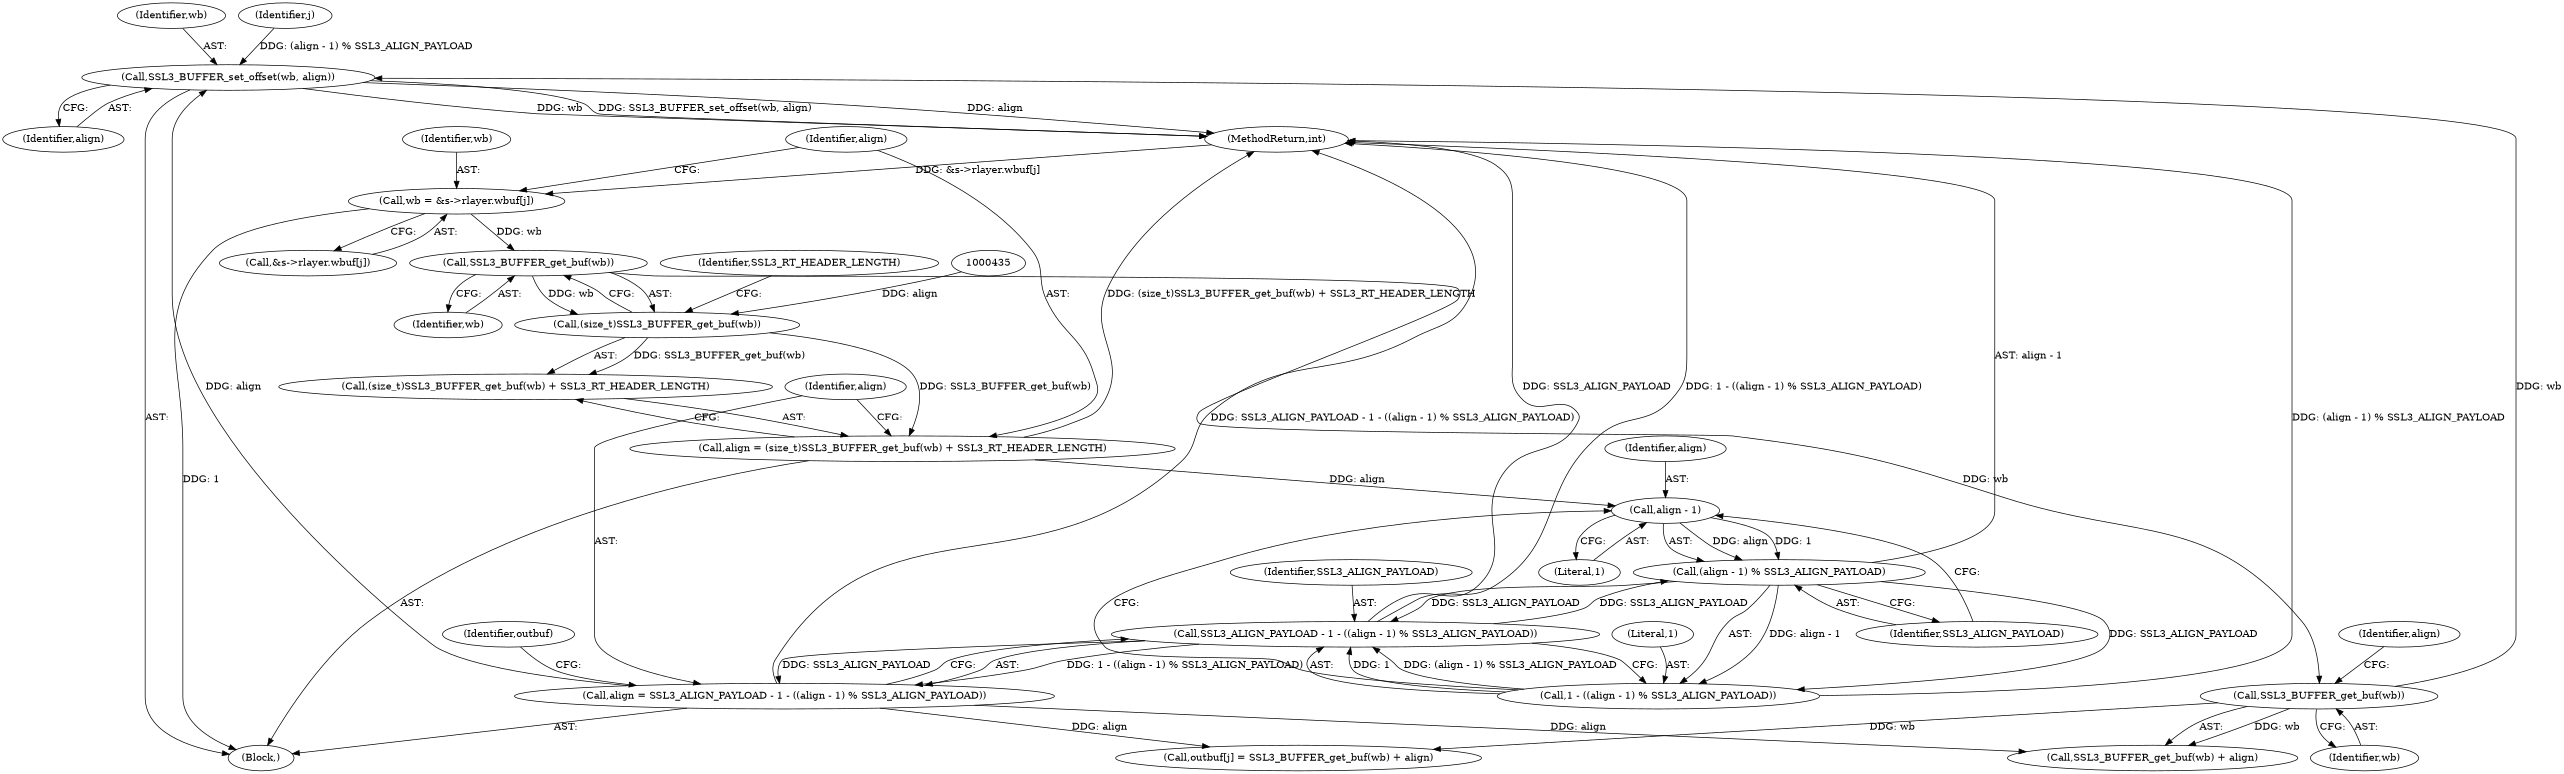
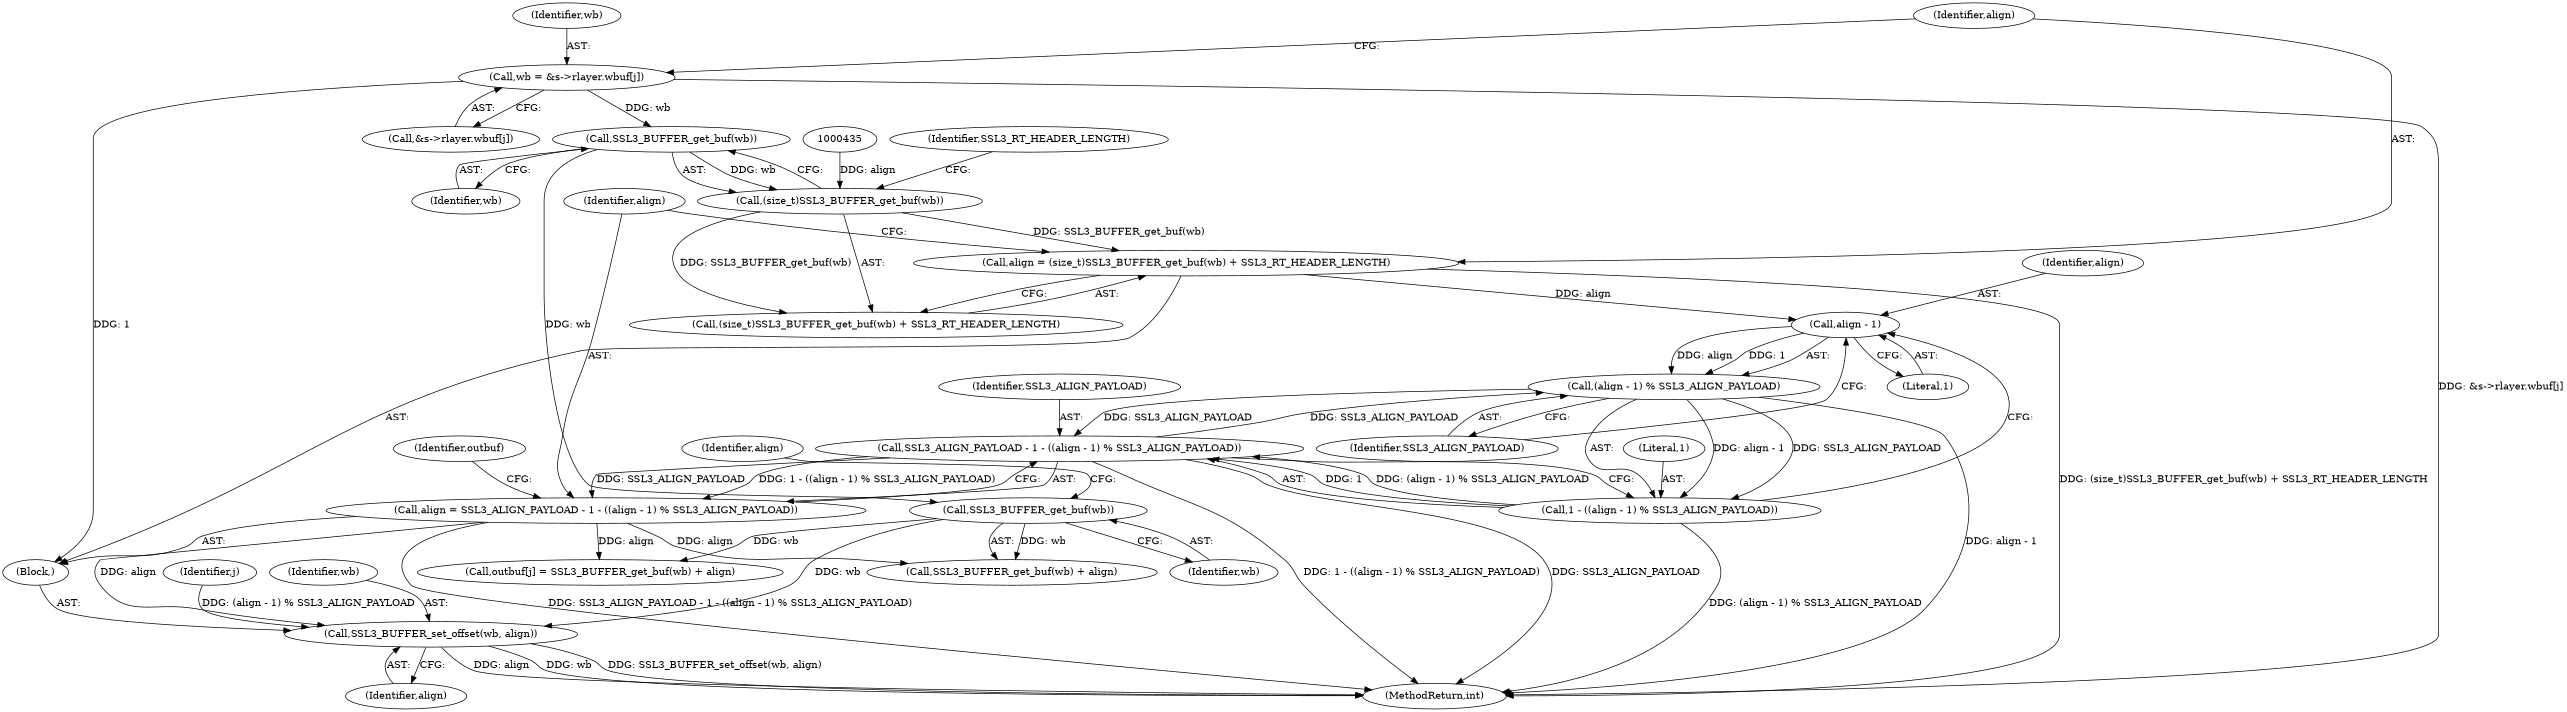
(882, 169) -> (2271, 113)
(2029, 356) -> (2001, 542)
(145, 435) -> (155, 624)
